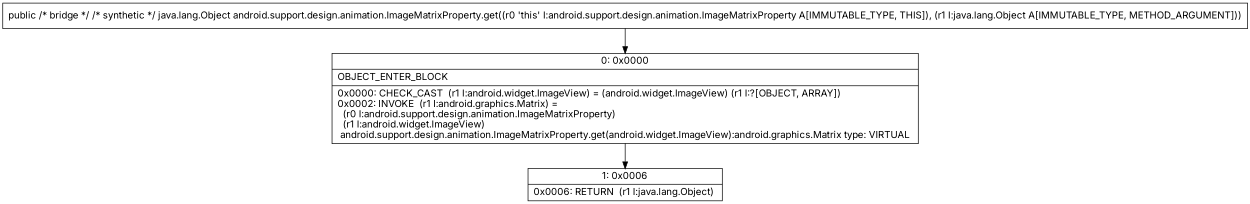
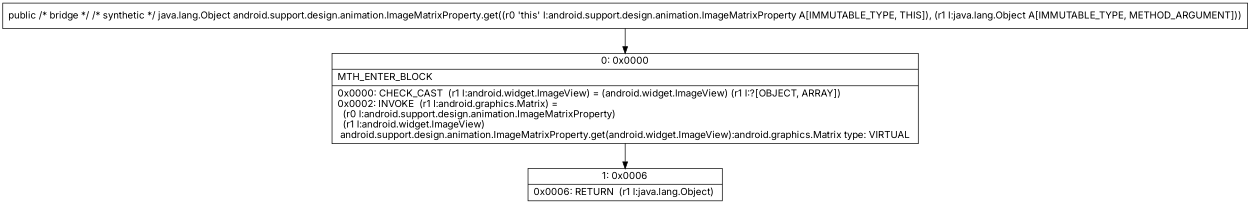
(393, 77) -> (385, 77)
